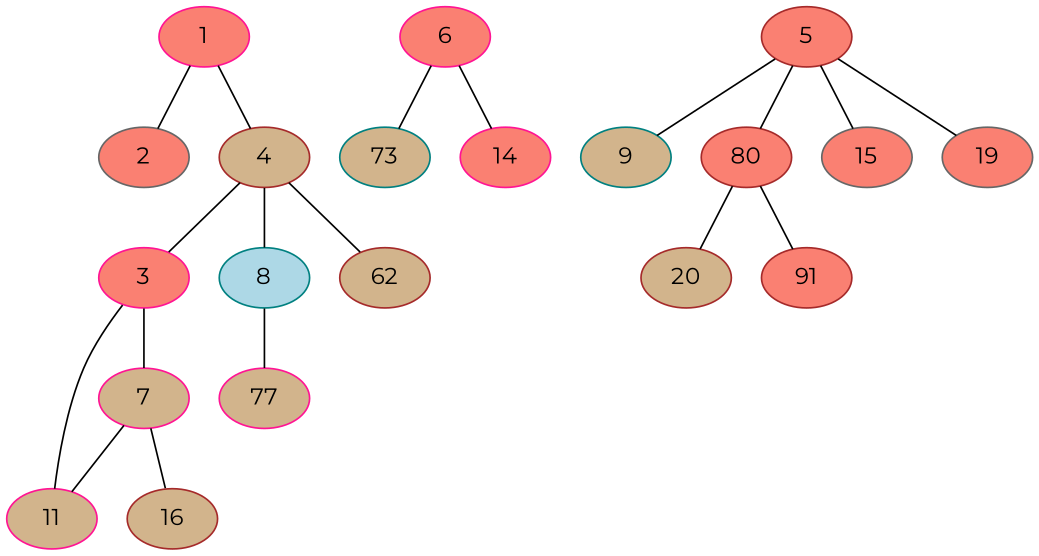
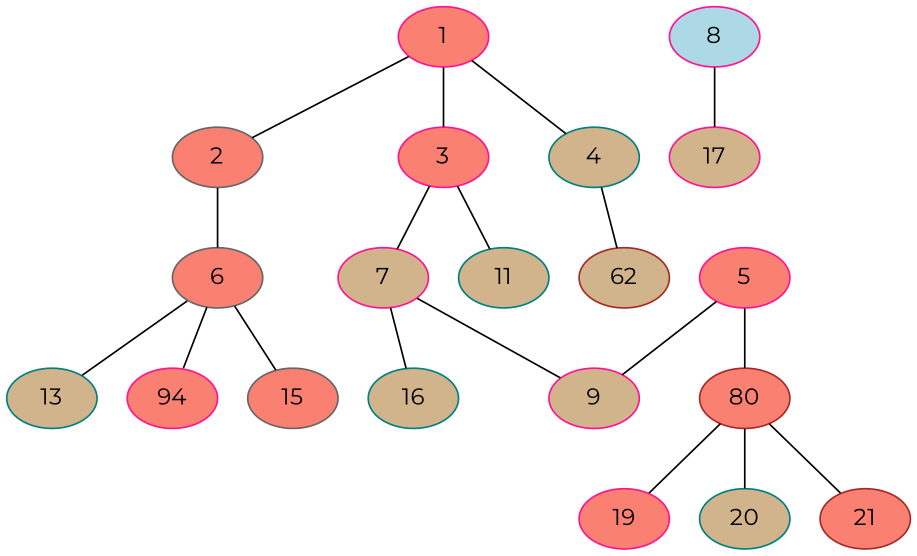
(445, 37) -> (218, 278)
(807, 37) -> (745, 278)
(837, 97) -> (255, 338)
(897, 97) -> (685, 458)
(264, 157) -> (594, 157)
(385, 157) -> (52, 398)
(505, 157) -> (172, 398)
(626, 157) -> (594, 398)
(987, 157) -> (624, 519)
(204, 217) -> (444, 97)
none -> (218, 218)
(264, 218) -> none
(264, 278) -> (715, 37)
(686, 278) -> (745, 519)
(807, 278) -> (865, 519)
(264, 398) -> (715, 157)
(98, 459) -> (489, 338)
(52, 519) -> (504, 278)
(172, 519) -> (413, 398)
